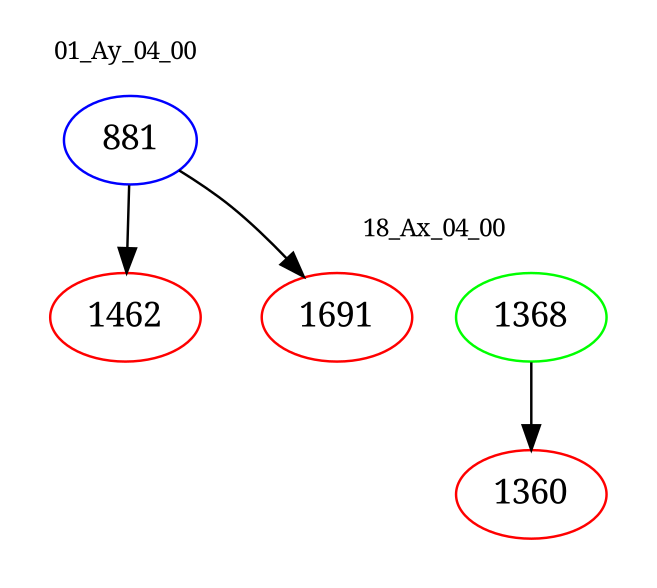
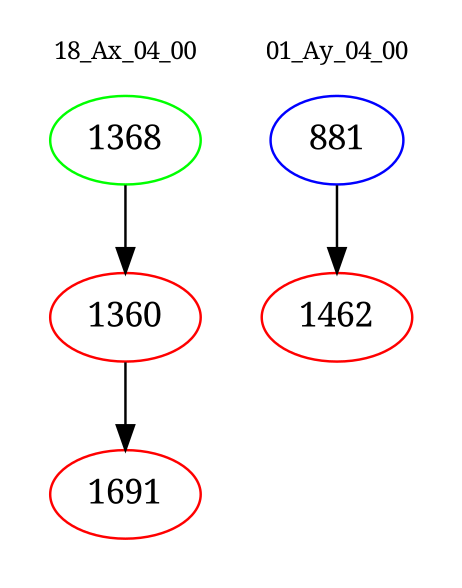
(257, 229) -> (125, 394)
